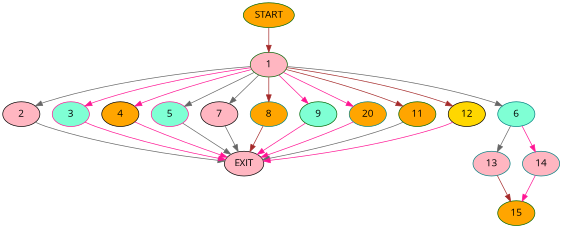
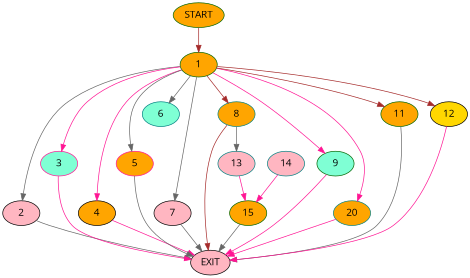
(269, 65) -> (199, 65)
(170, 114) -> (135, 164)
(506, 136) -> (236, 136)
(527, 136) -> none
(502, 185) -> (241, 185)
none -> (232, 235)
